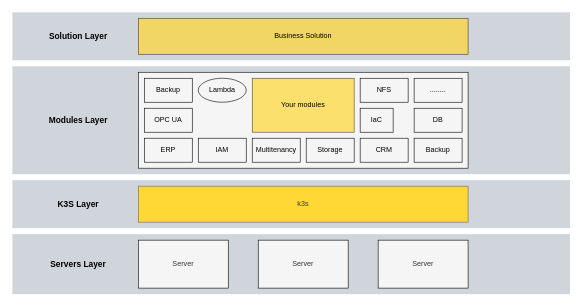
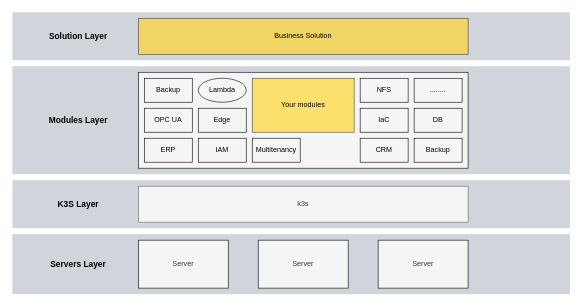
none -> (222, 120)
(377, 120) -> (384, 120)
(330, 150) -> none
(303, 204) -> (303, 204)
